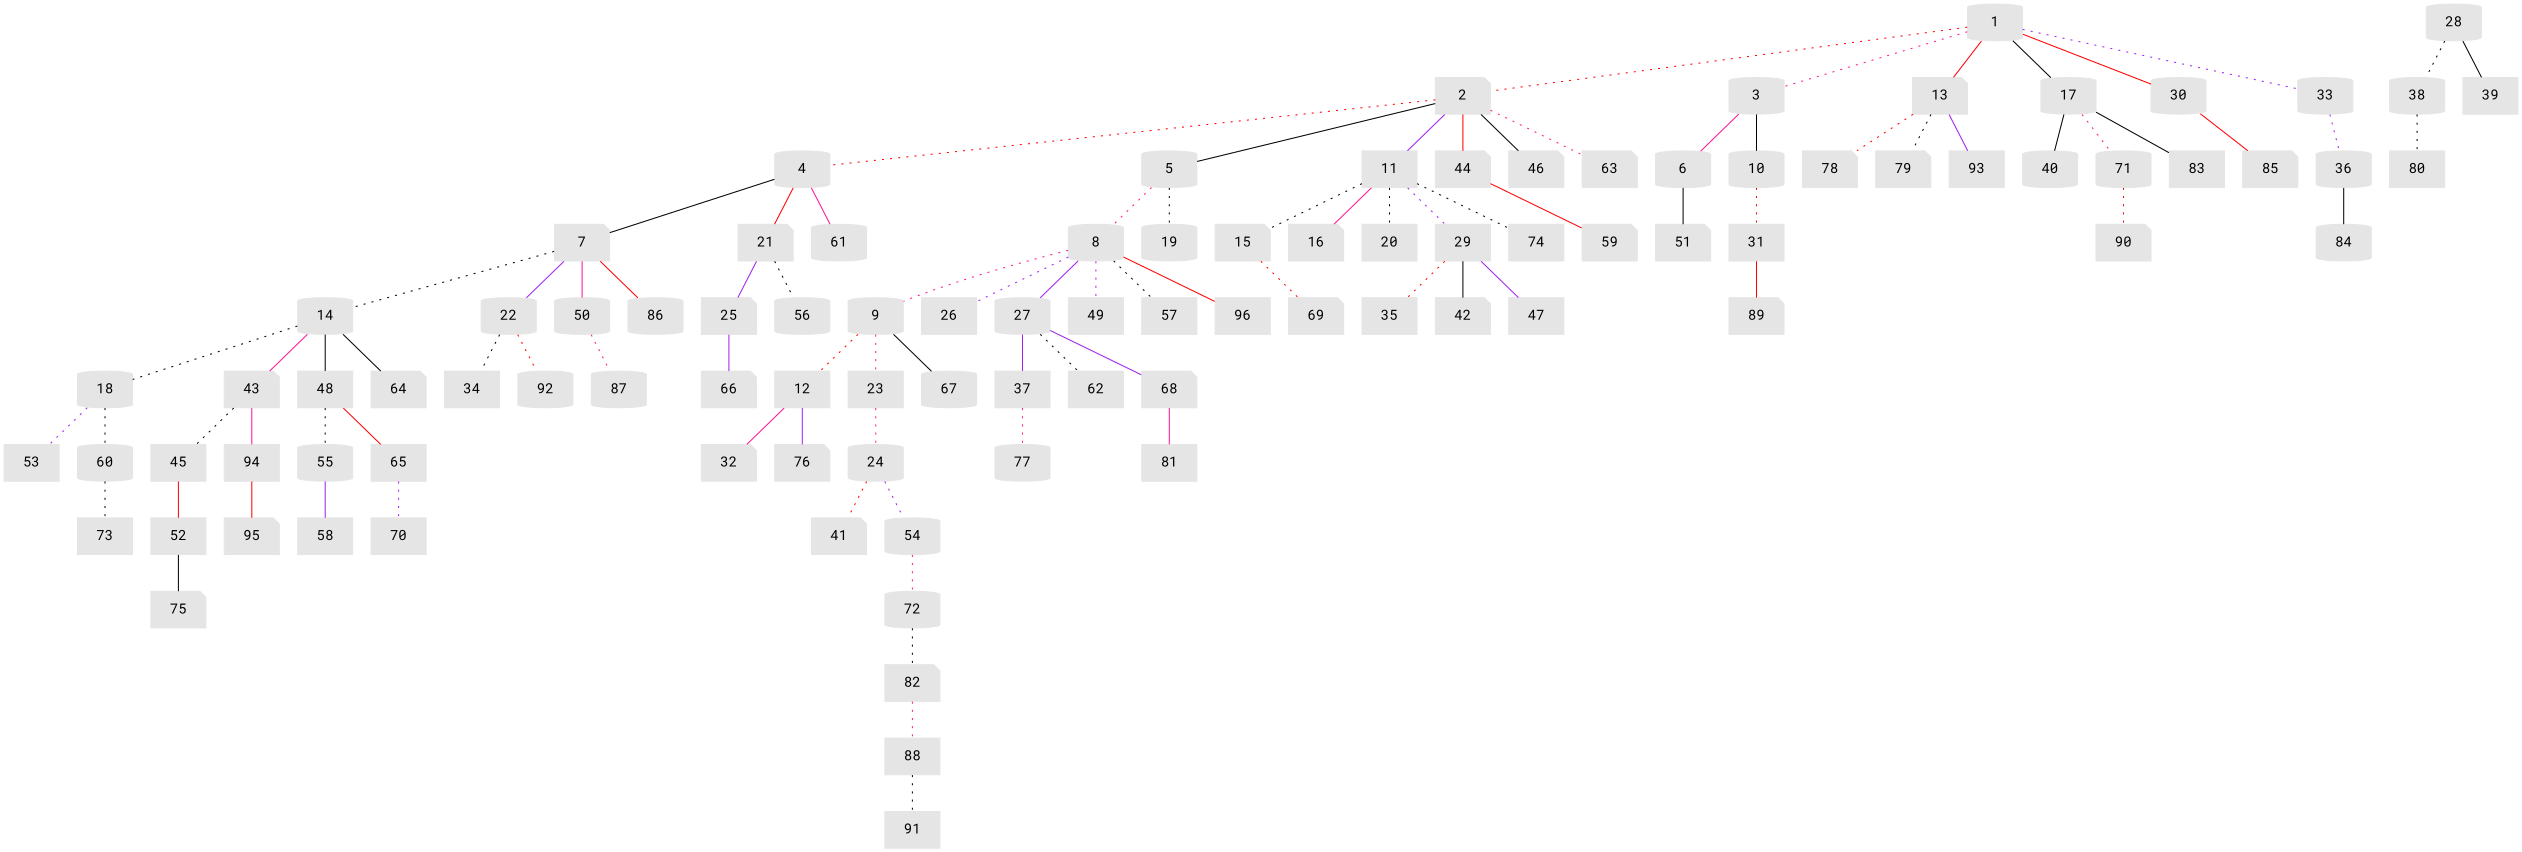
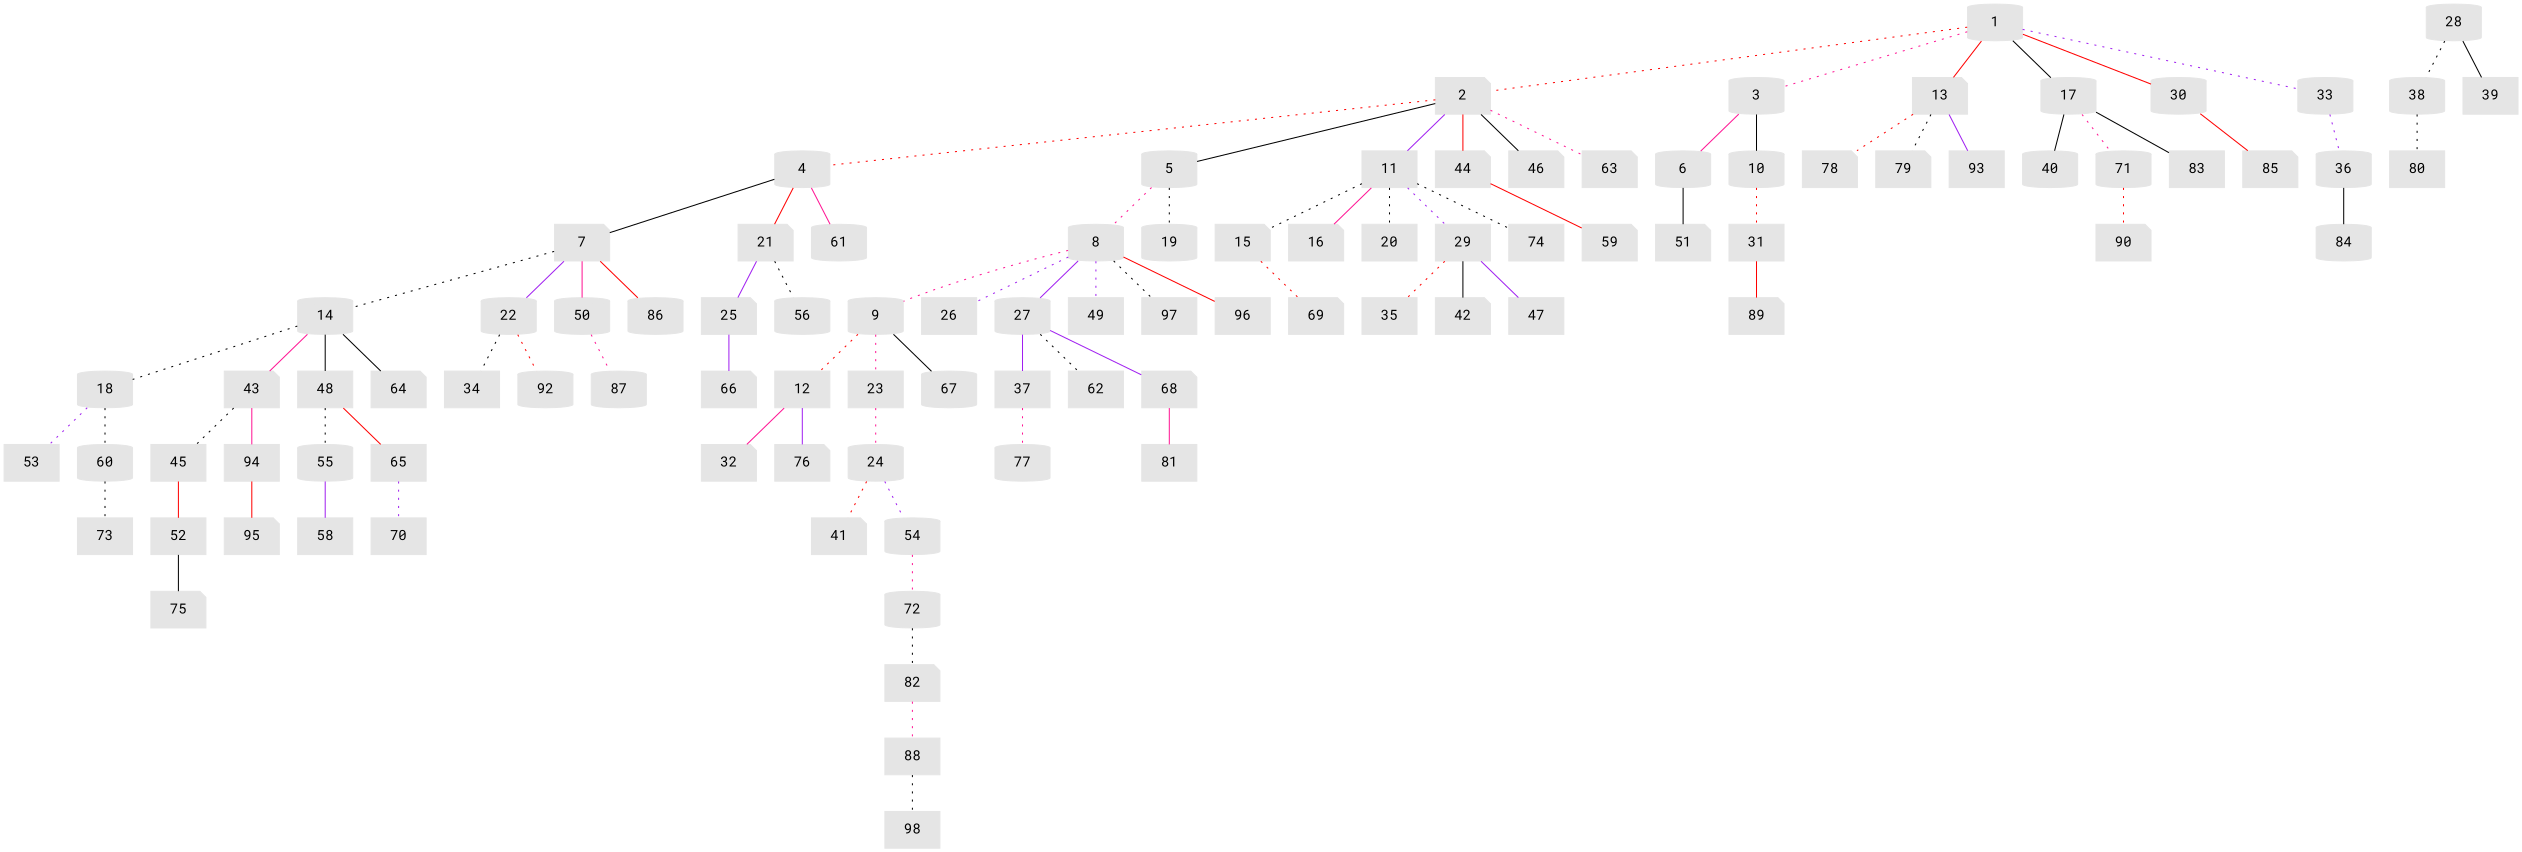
(1169, 316) -> (1169, 316)
(912, 830) -> (912, 830)
